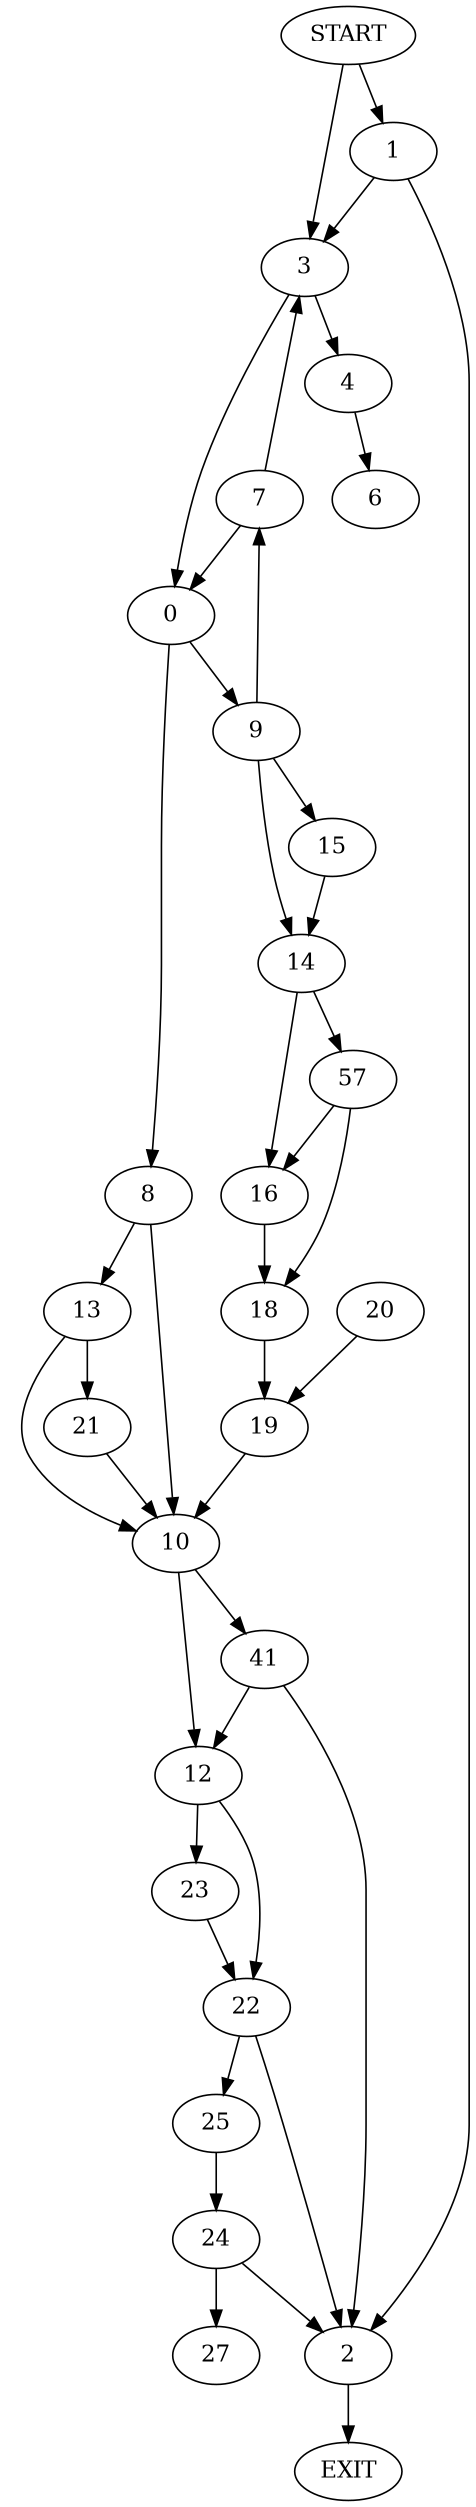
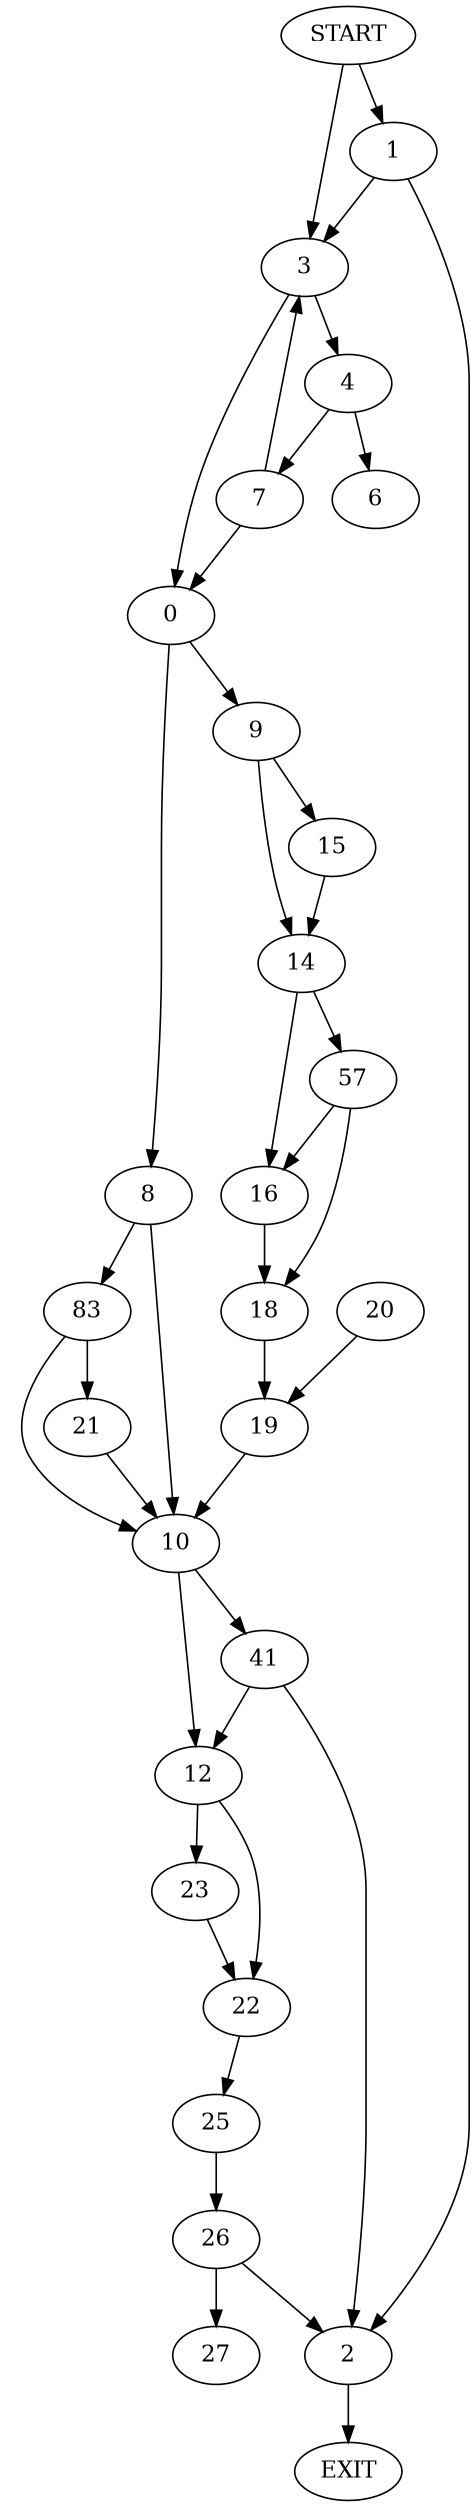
(258, 624) -> (309, 435)
(87, 1311) -> (87, 1311)
(297, 2173) -> none
(216, 2239) -> (216, 2239)
